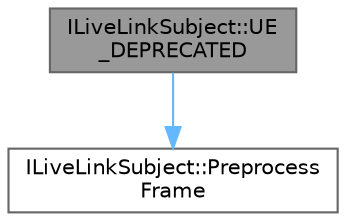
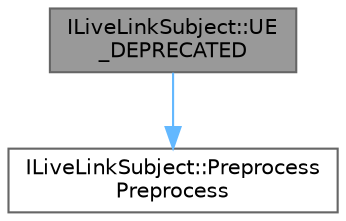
(173, 181) -> (173, 181)
